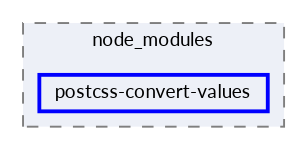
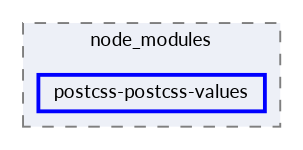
(154, 93) -> (152, 93)
